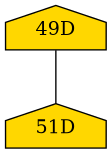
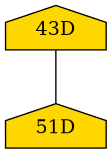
(56, 30) -> (56, 30)
